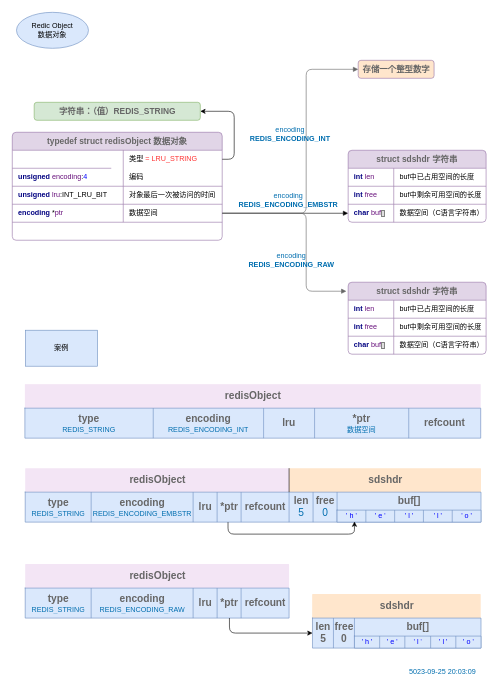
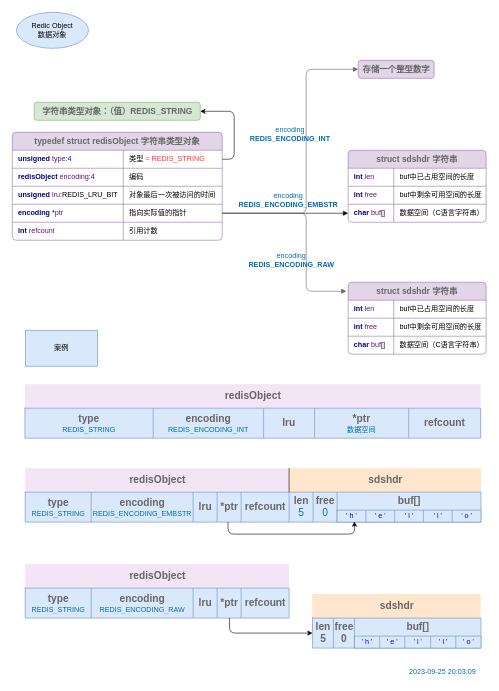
(396, 69) -> (396, 69)
(118, 111) -> (118, 111)
(117, 141) -> (117, 141)
none -> (68, 159)
(162, 159) -> (166, 159)
(53, 177) -> (59, 177)
(63, 195) -> (67, 195)
(144, 213) -> (158, 213)
none -> (68, 231)
none -> (173, 231)
(443, 672) -> (443, 672)
